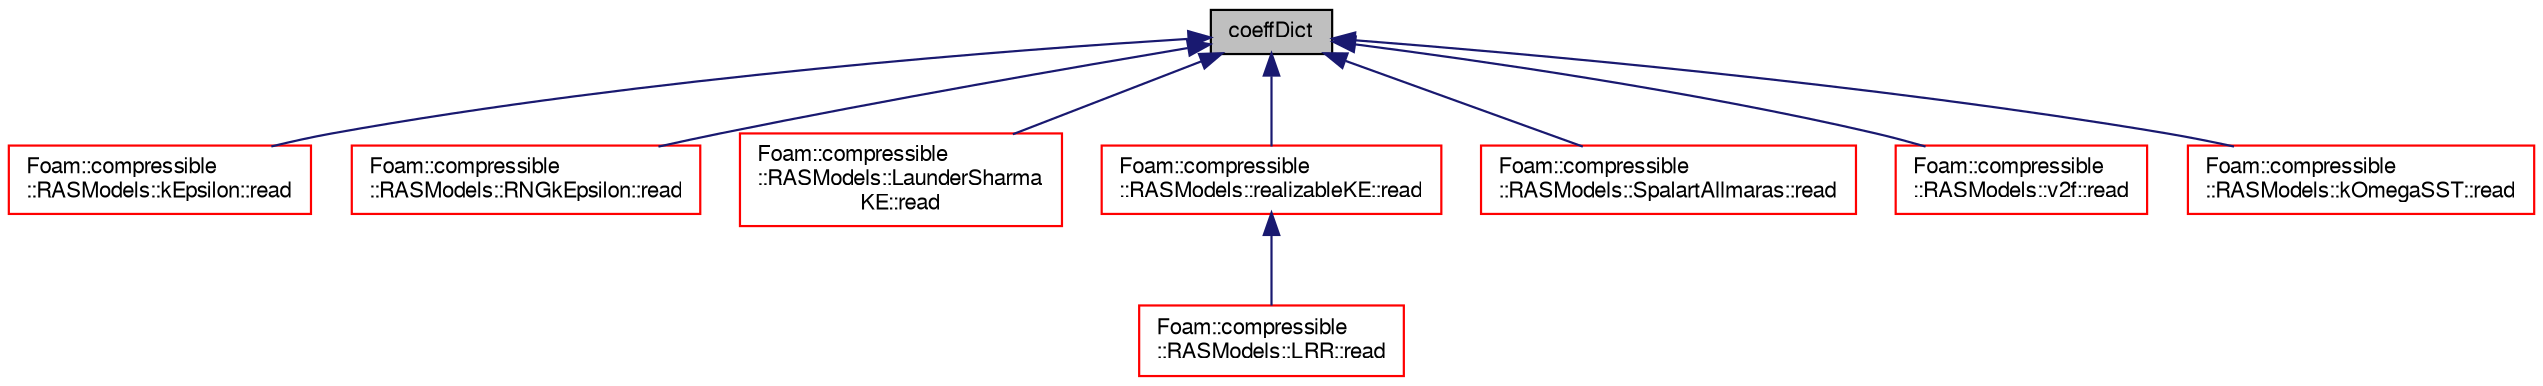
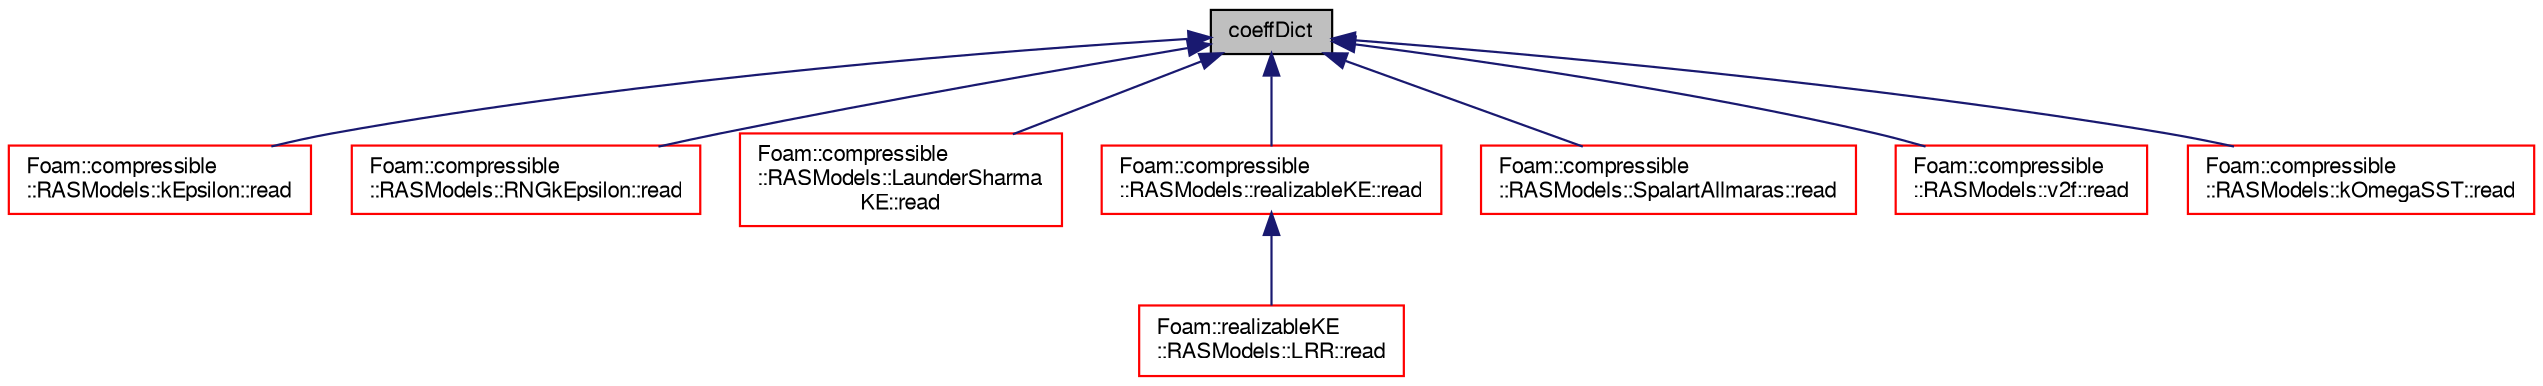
(1272, 341) -> (1272, 341)
